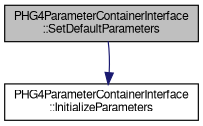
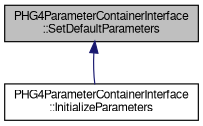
(109, 57) -> (94, 69)
